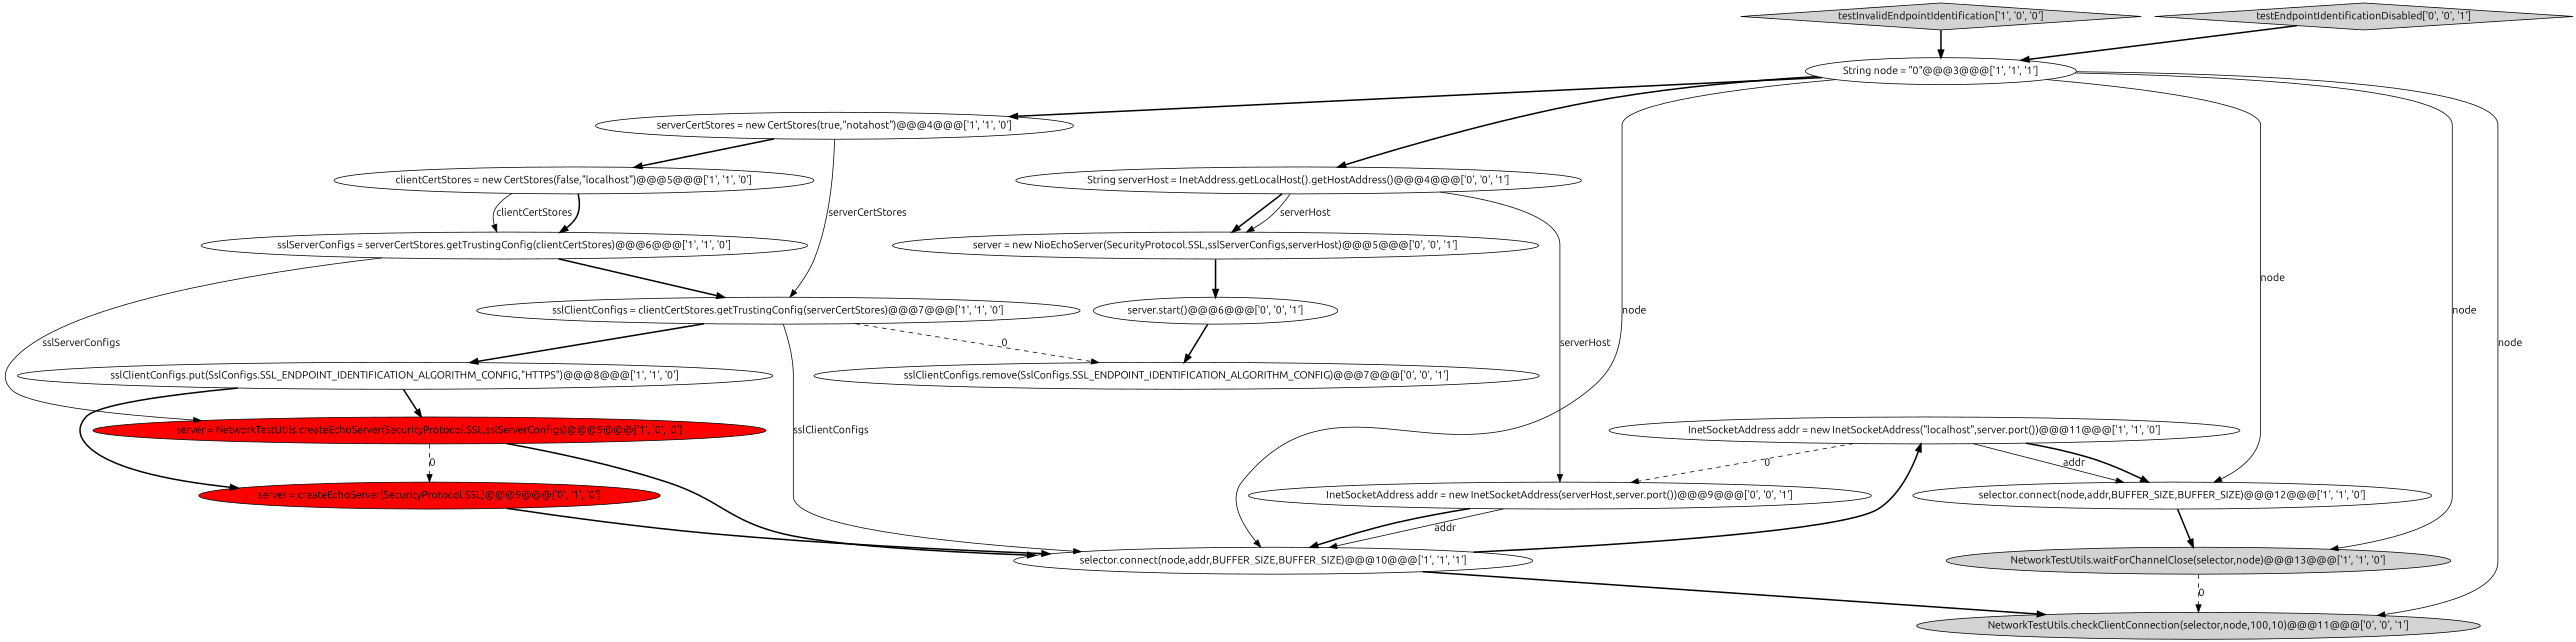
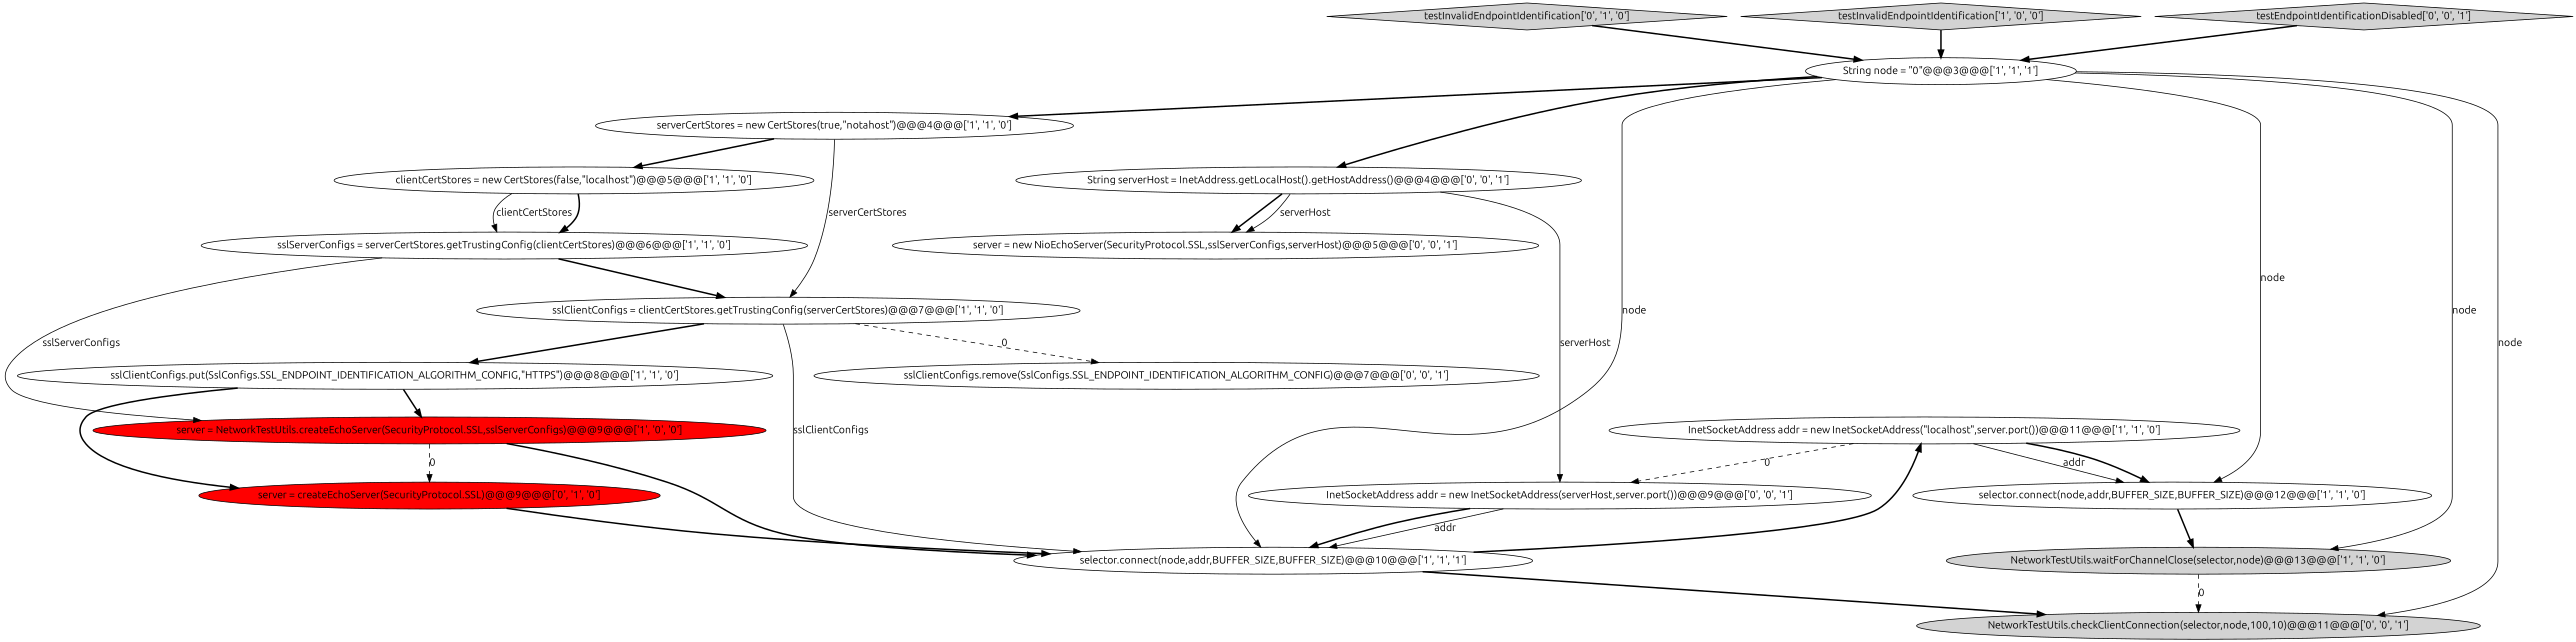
none -> (1527, 16)
(1216, 311) -> none
